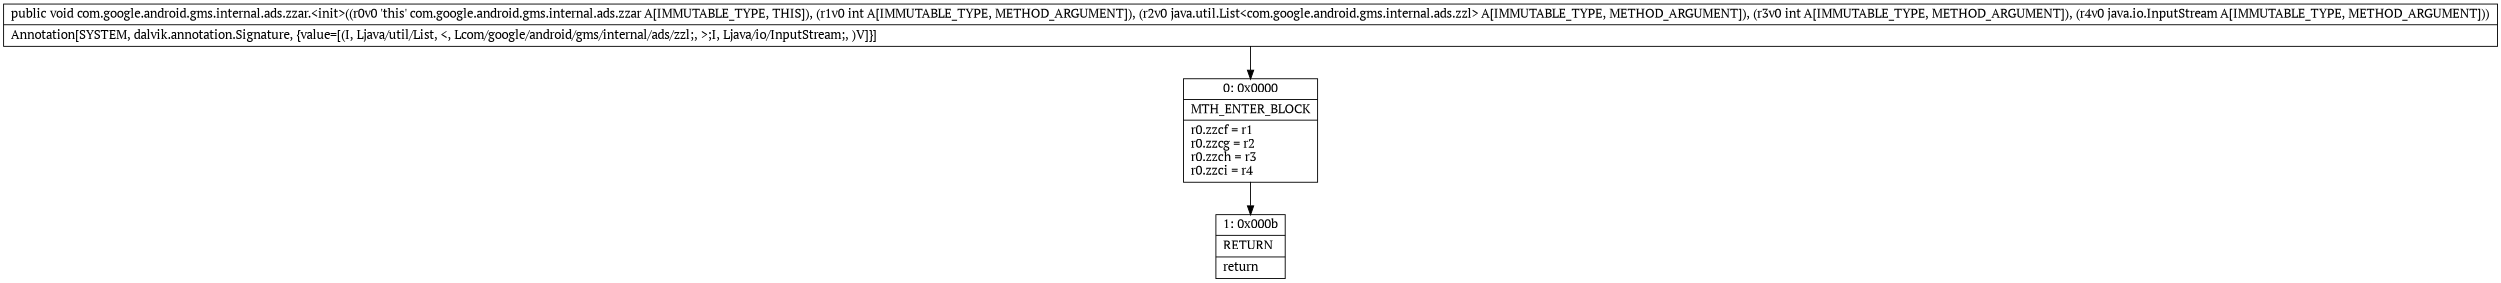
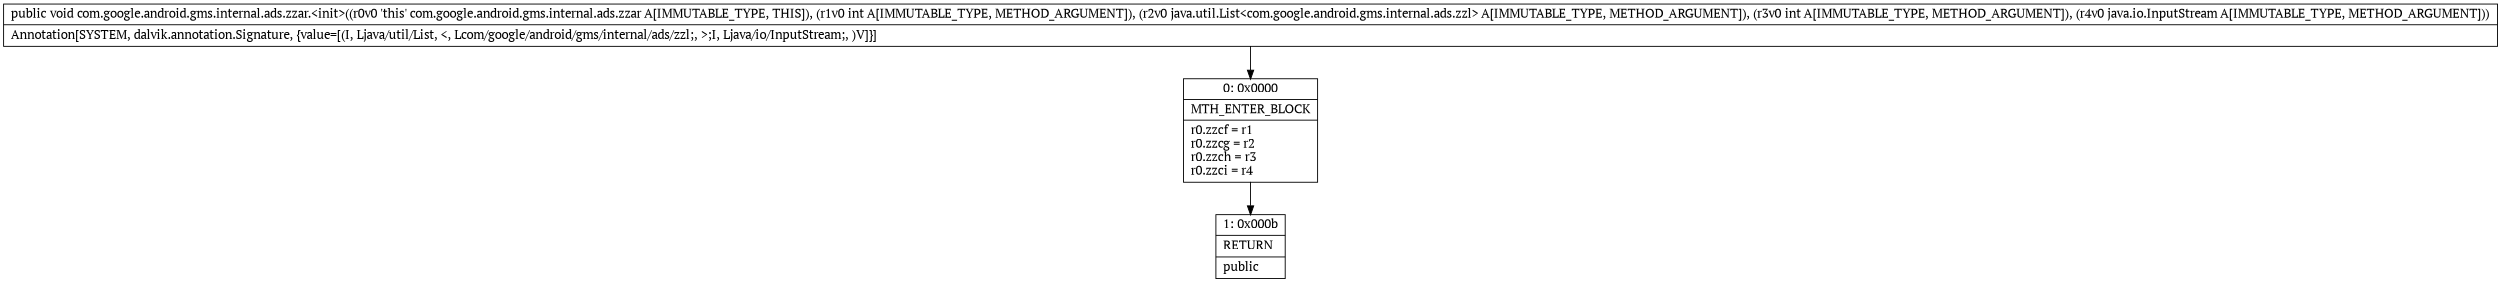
(1241, 267) -> (1241, 267)
